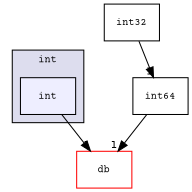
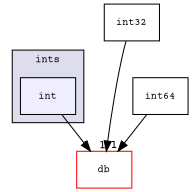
(144, 55) -> (115, 91)
(48, 60) -> (48, 60)
